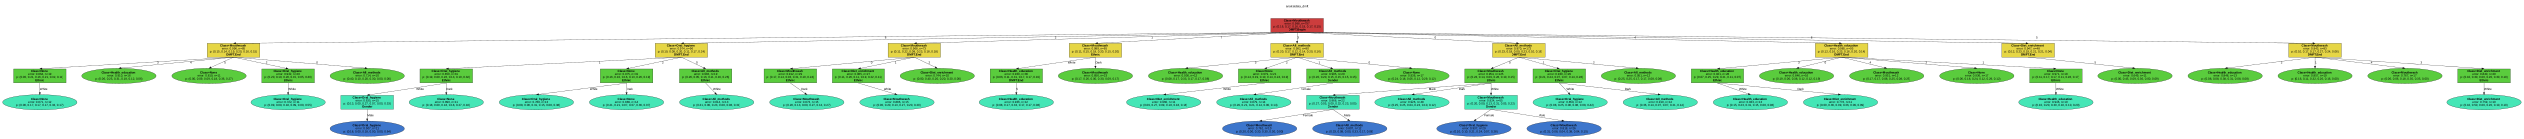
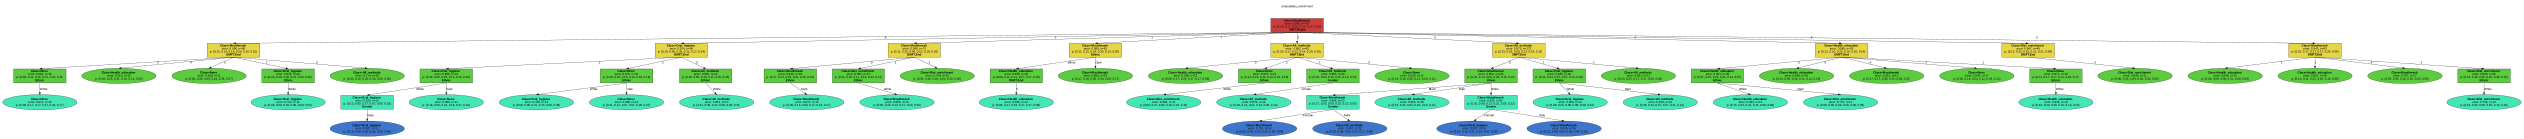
(1297, 6) -> (1297, 6)
